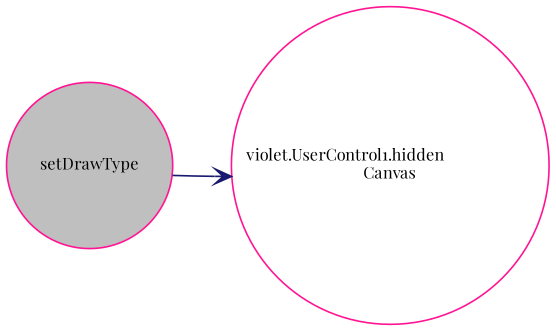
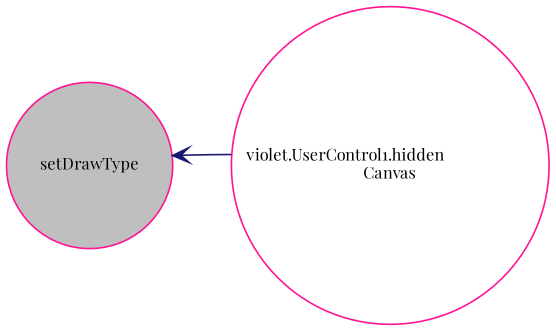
(194, 176) -> (210, 155)
